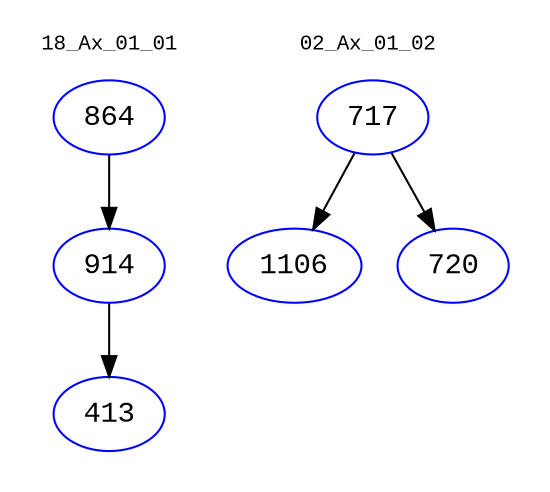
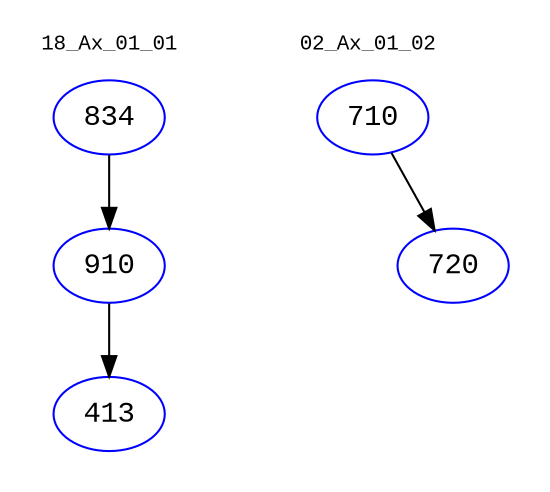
(109, 117) -> (109, 117)
(373, 117) -> (373, 117)
(109, 266) -> (109, 266)
(295, 266) -> none
